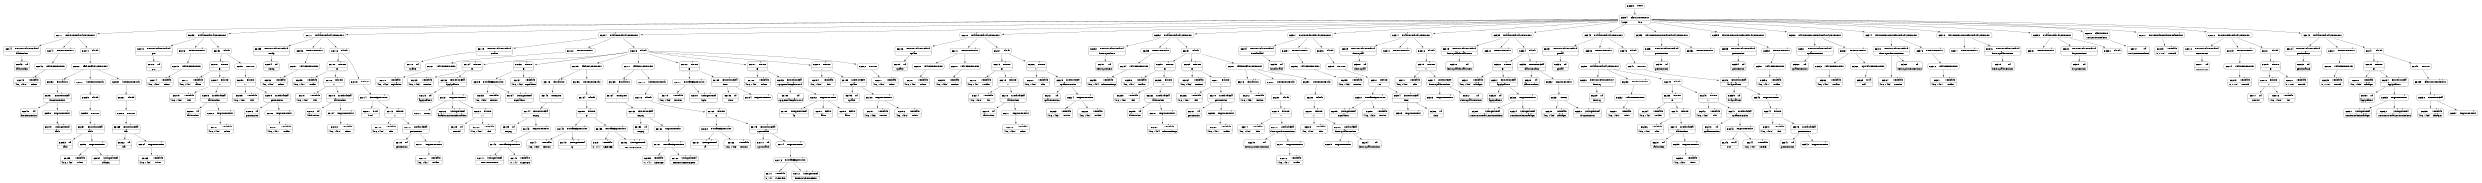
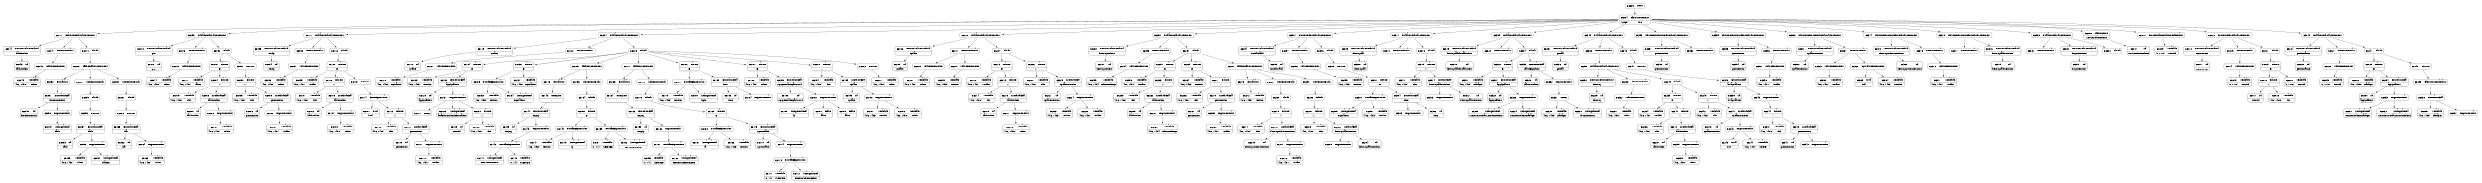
(352, 65) -> (349, 75)
(1891, 66) -> (1878, 73)
(1532, 69) -> (1532, 69)
